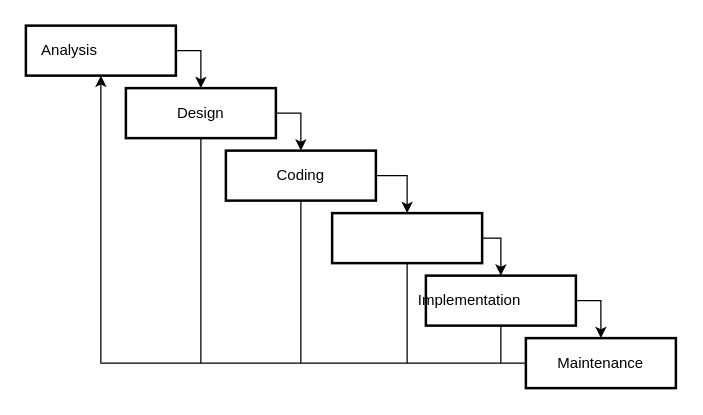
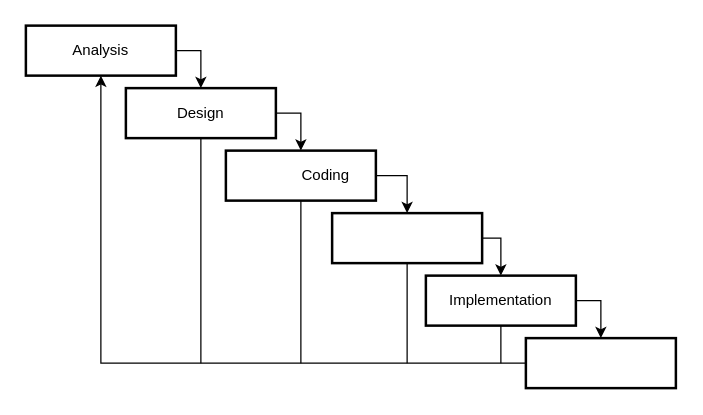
(69, 51) -> (101, 51)
(301, 176) -> (326, 176)
(469, 301) -> (501, 301)
(601, 363) -> none
